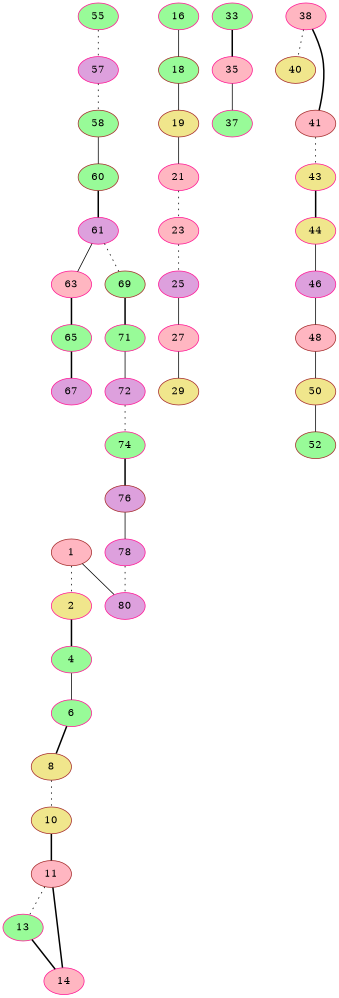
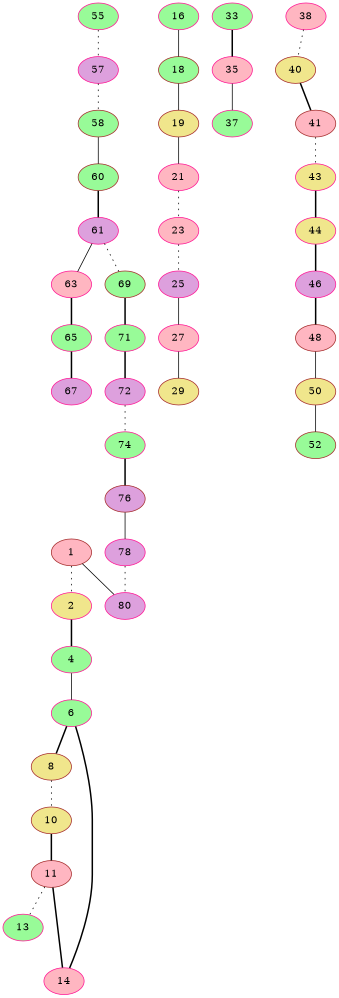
(324, 69) -> (306, 97)
(316, 258) -> (316, 258)
(316, 311) -> (316, 311)
(125, 365) -> (125, 365)
(44, 954) -> (92, 848)
